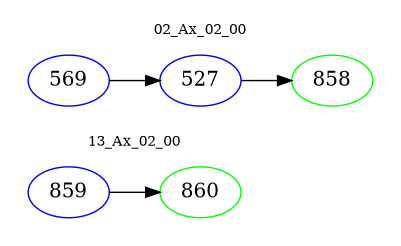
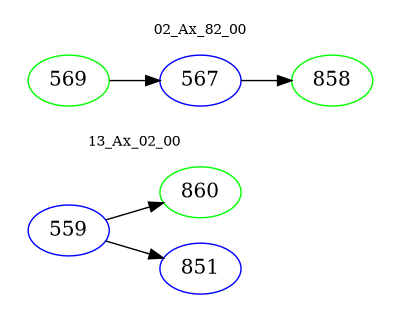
(200, 30) -> (200, 30)
(69, 81) -> (69, 81)
(200, 81) -> (200, 81)
(69, 192) -> (69, 230)
none -> (200, 269)
